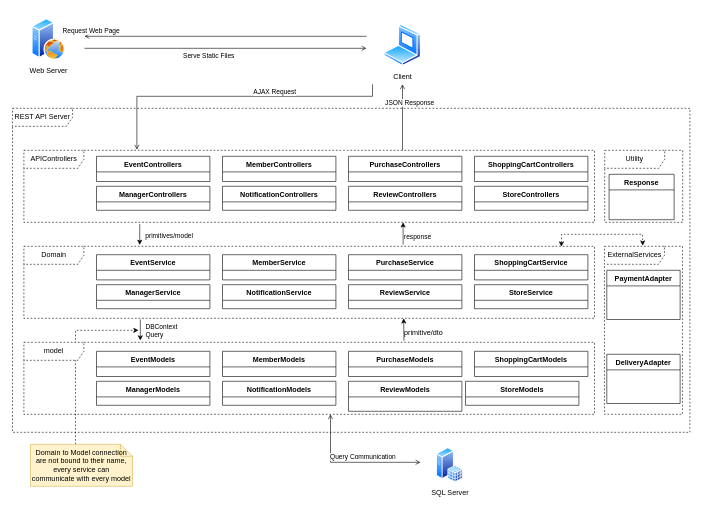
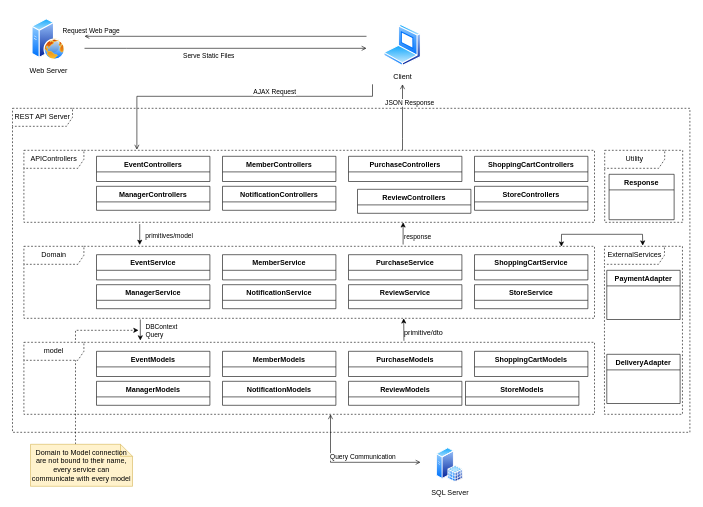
(405, 198) -> (414, 201)
(601, 234) -> (601, 234)
(405, 396) -> (405, 393)
